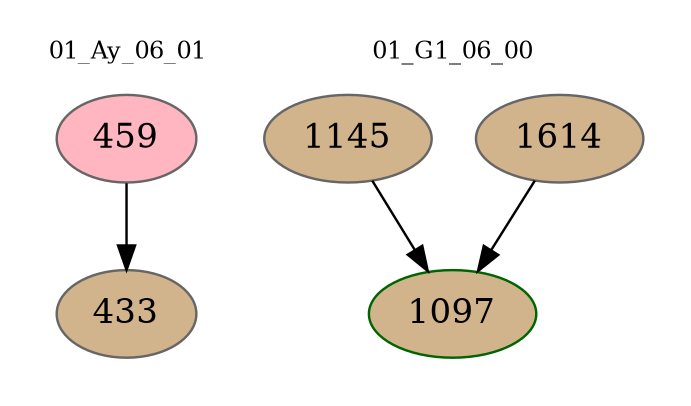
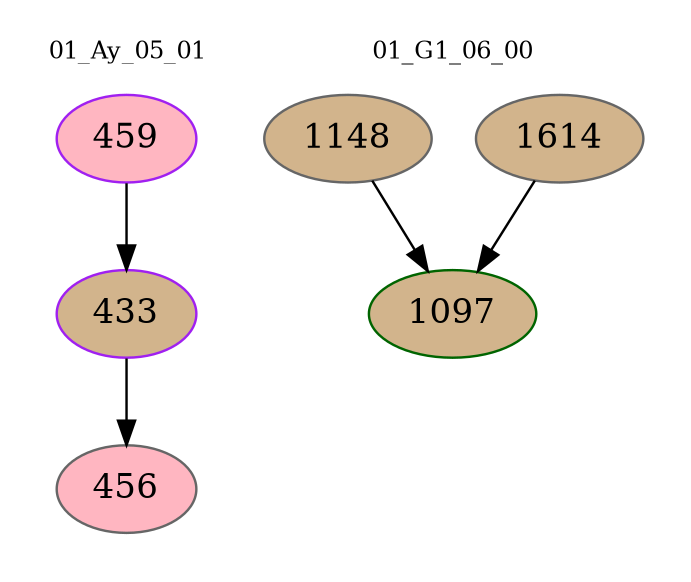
(128, 52) -> (128, 52)
(127, 139) -> (127, 139)
(348, 139) -> (348, 139)
(127, 314) -> (127, 314)
none -> (127, 489)
